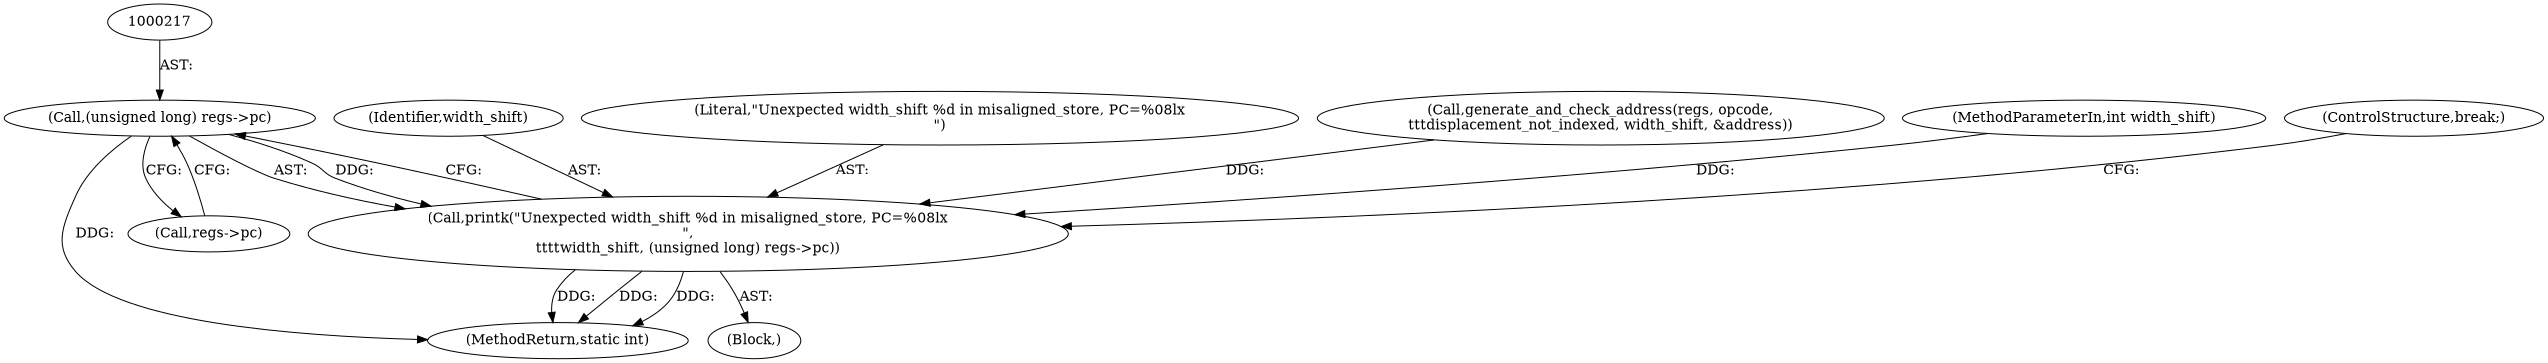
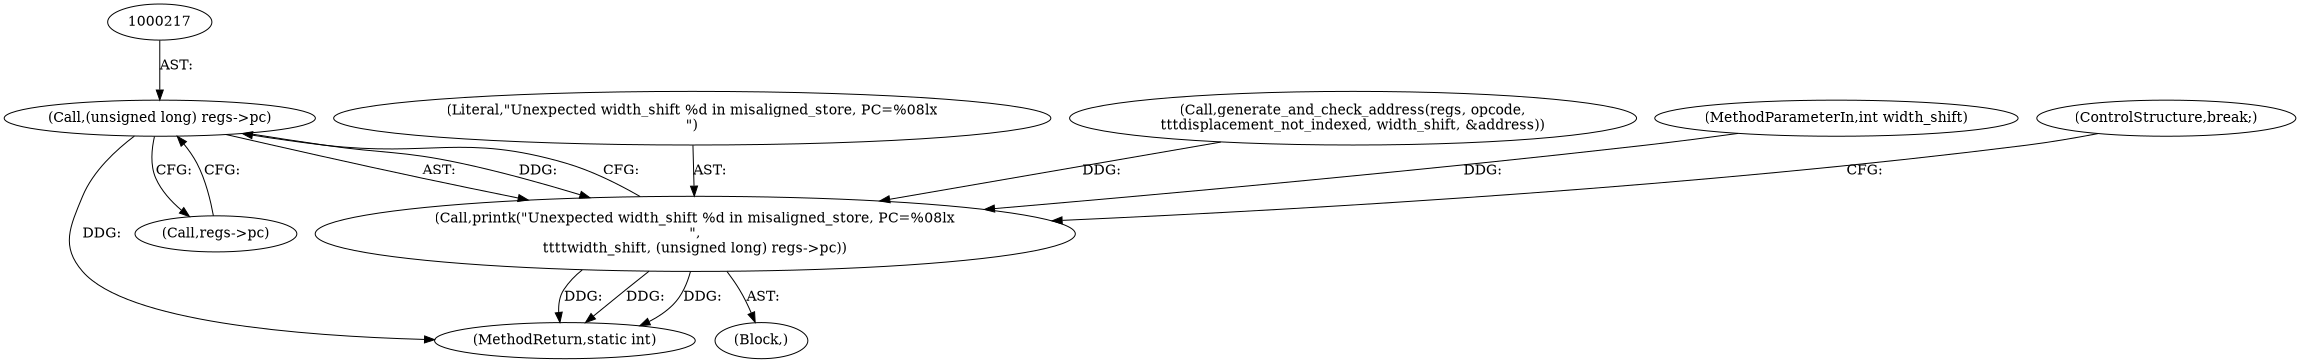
(449, 118) -> none
